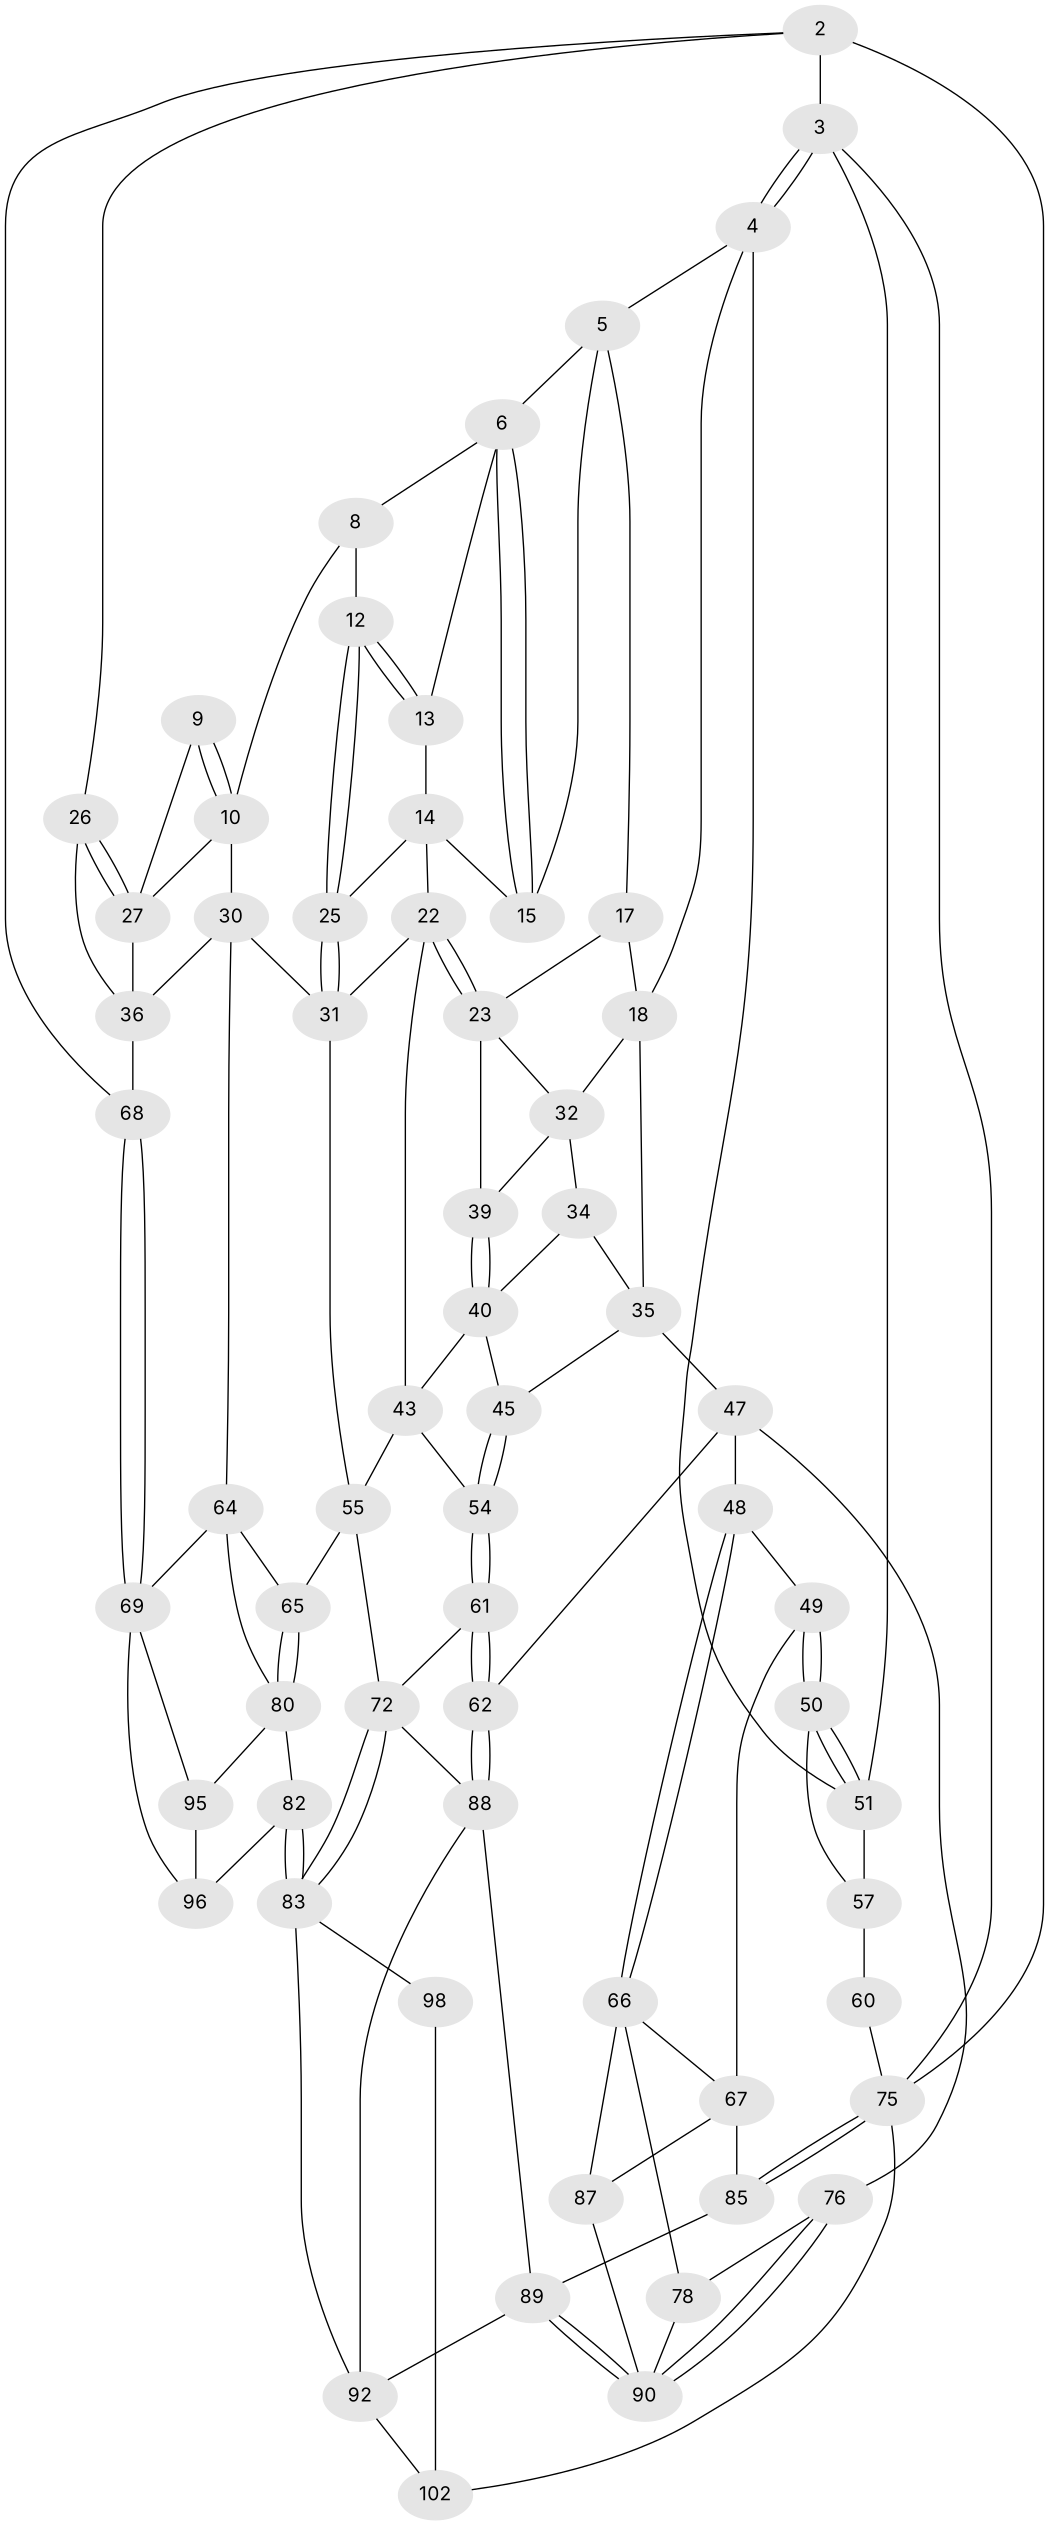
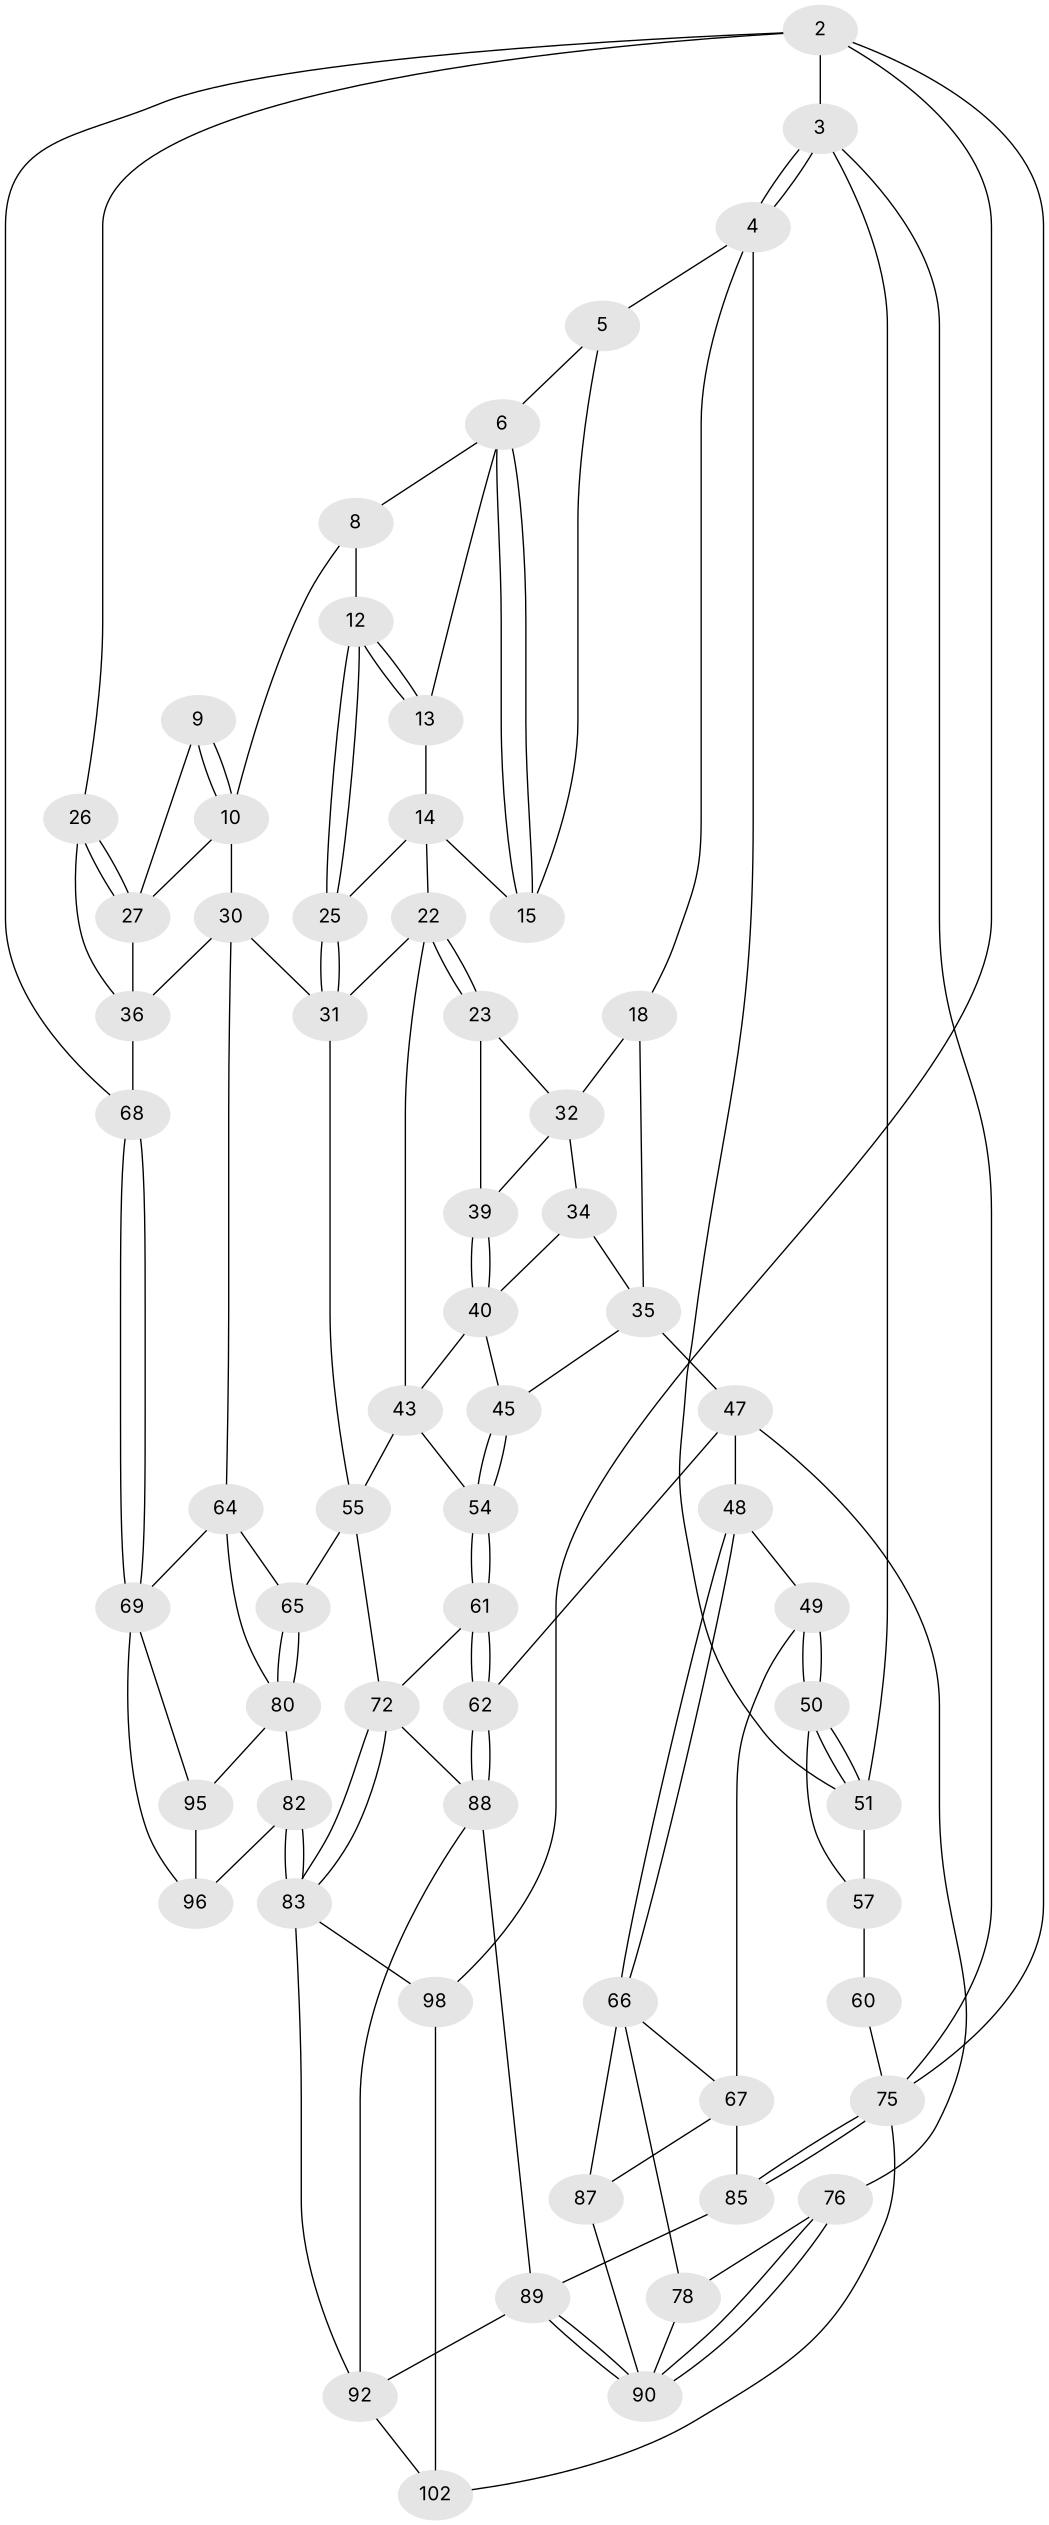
(626, 918) -> none
none -> (936, 1056)
